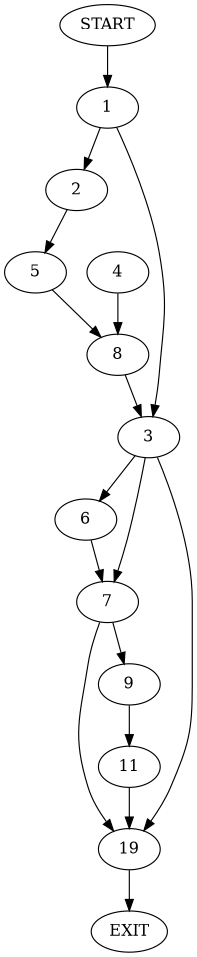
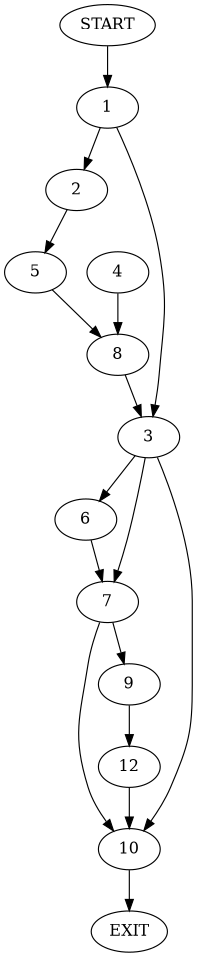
(129, 767) -> (129, 767)
(129, 849) -> (129, 849)
